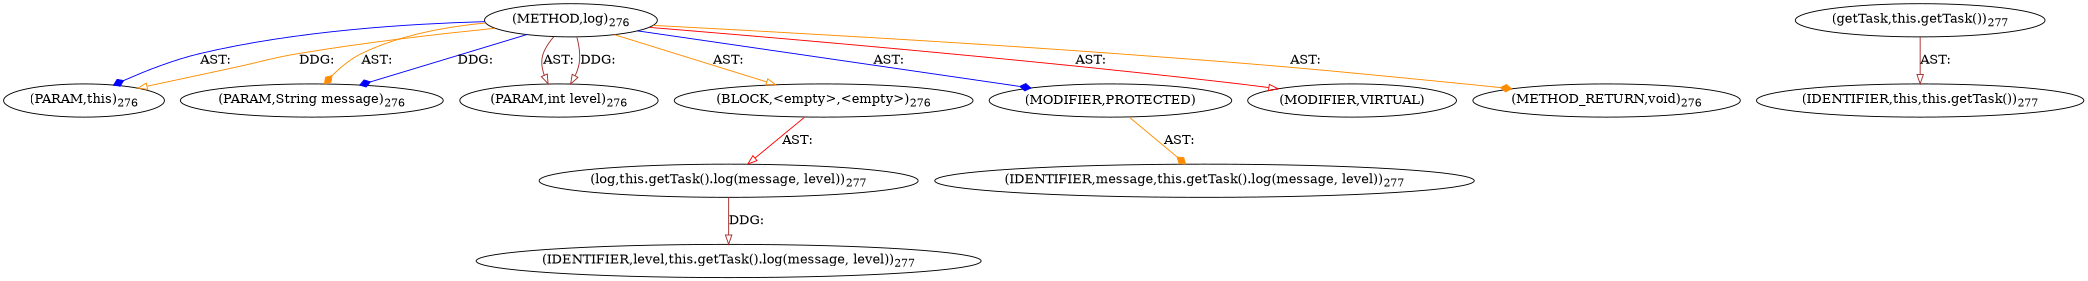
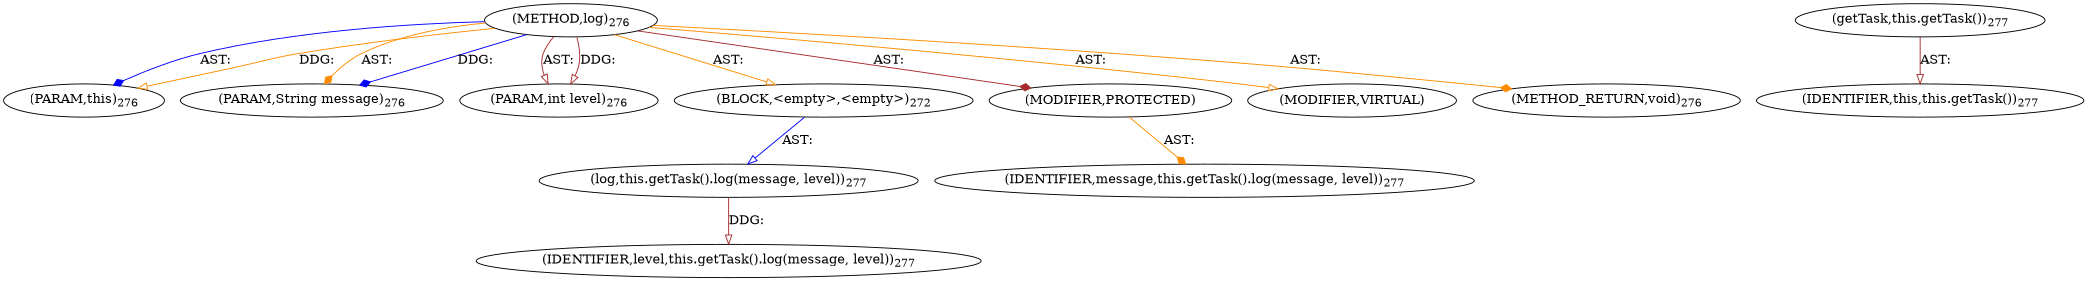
(959, 55) -> (959, 55)
(829, 59) -> (829, 59)
(920, 99) -> (920, 99)
(780, 138) -> (780, 138)
